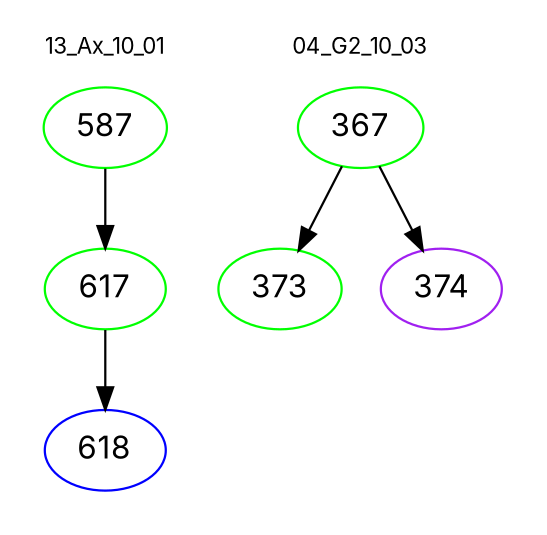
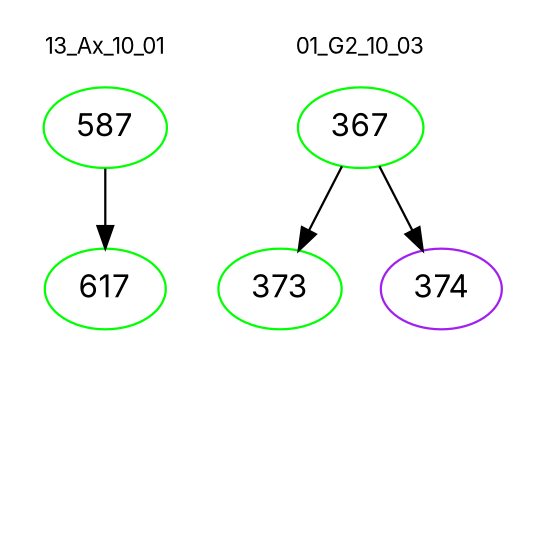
(361, 48) -> (361, 48)
(105, 450) -> none
